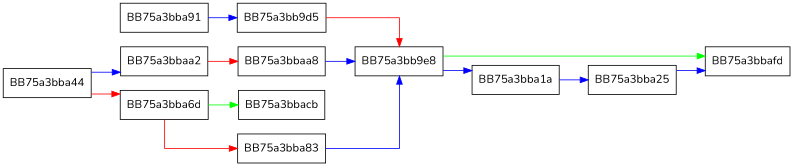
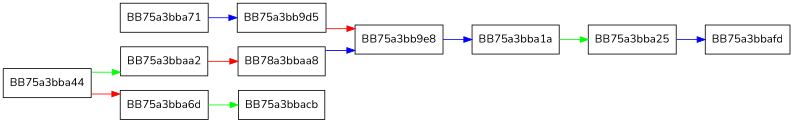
(164, 18) -> (164, 18)
(570, 56) -> none
(282, 61) -> (282, 61)
(102, 72) -> (102, 72)
(570, 80) -> (570, 40)
(282, 148) -> none
